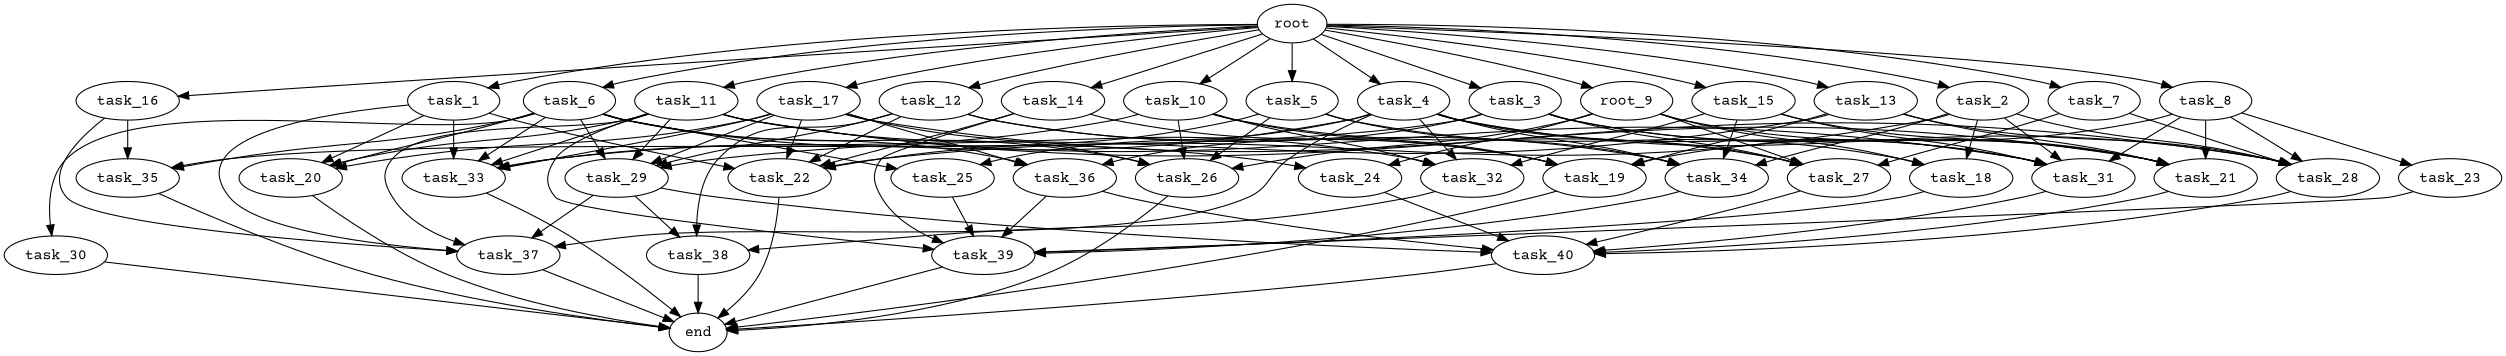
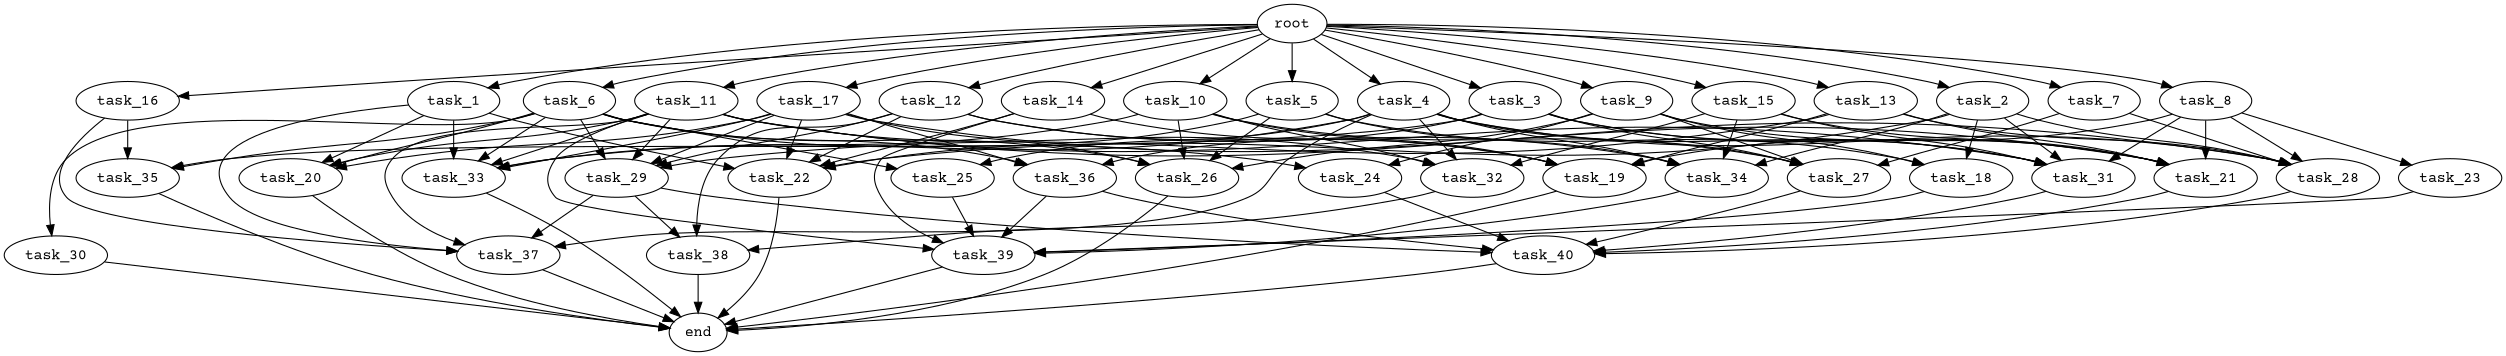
(1627, 101) -> (1627, 101)
